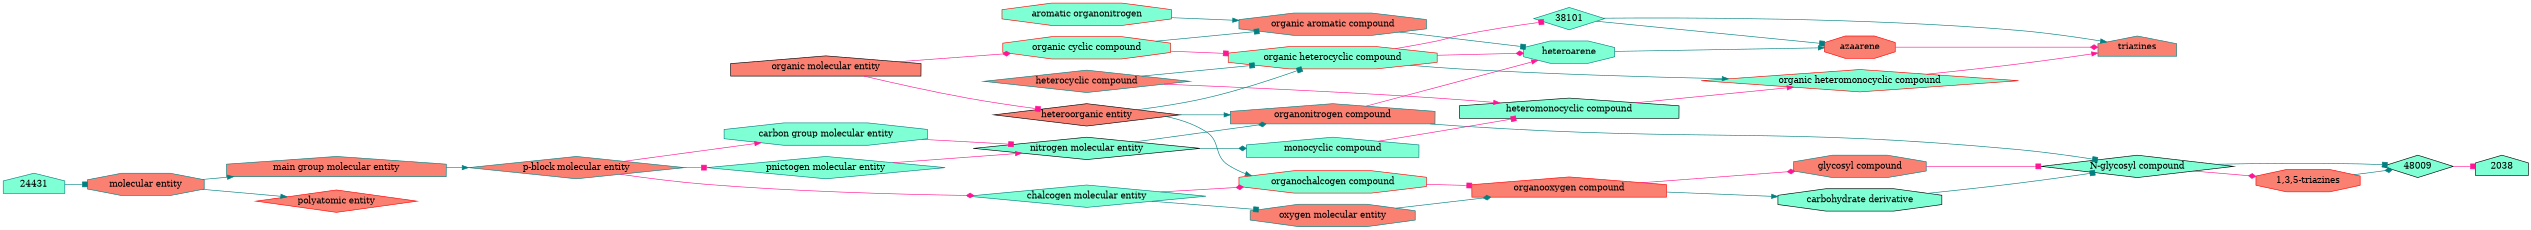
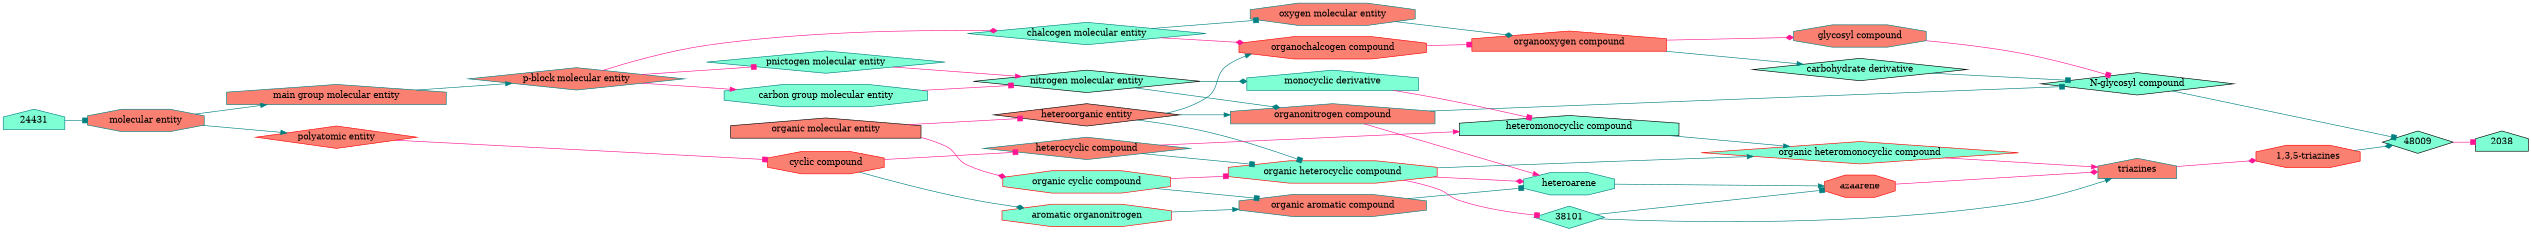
(1711, 95) -> (1727, 141)
(1333, 148) -> (1333, 81)
none -> (826, 163)
(2221, 173) -> (2213, 164)
(1333, 182) -> (1333, 48)
(1860, 200) -> (1860, 70)
